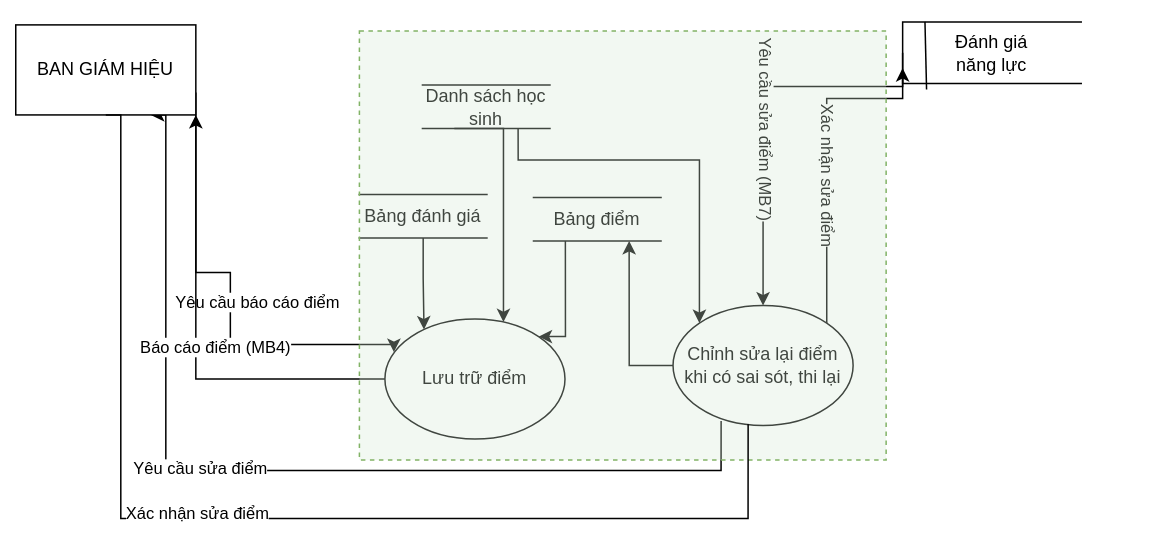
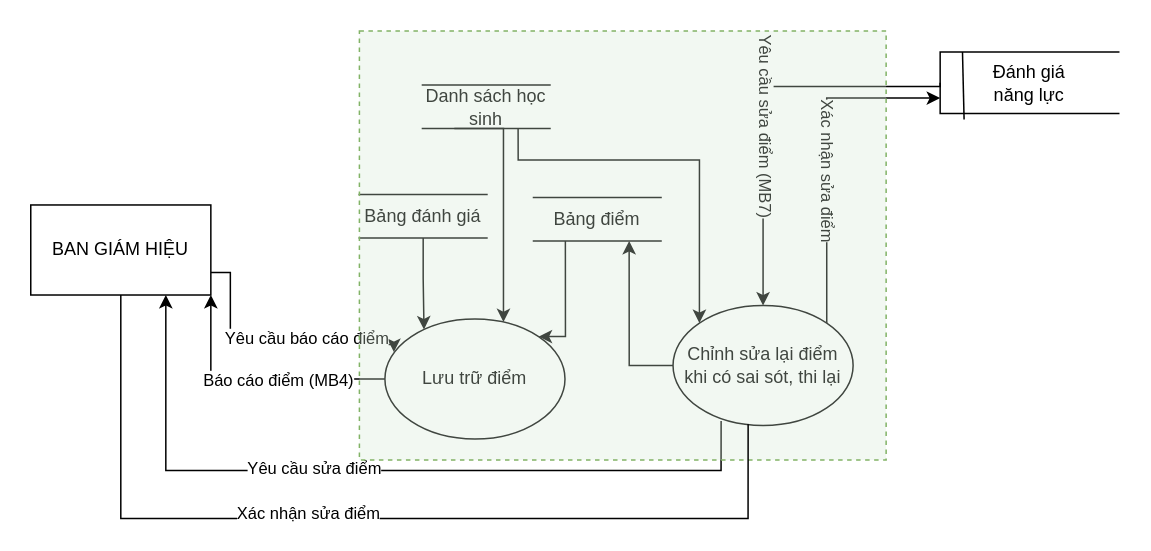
(992, 53) -> (1029, 83)
(106, 70) -> (121, 250)
